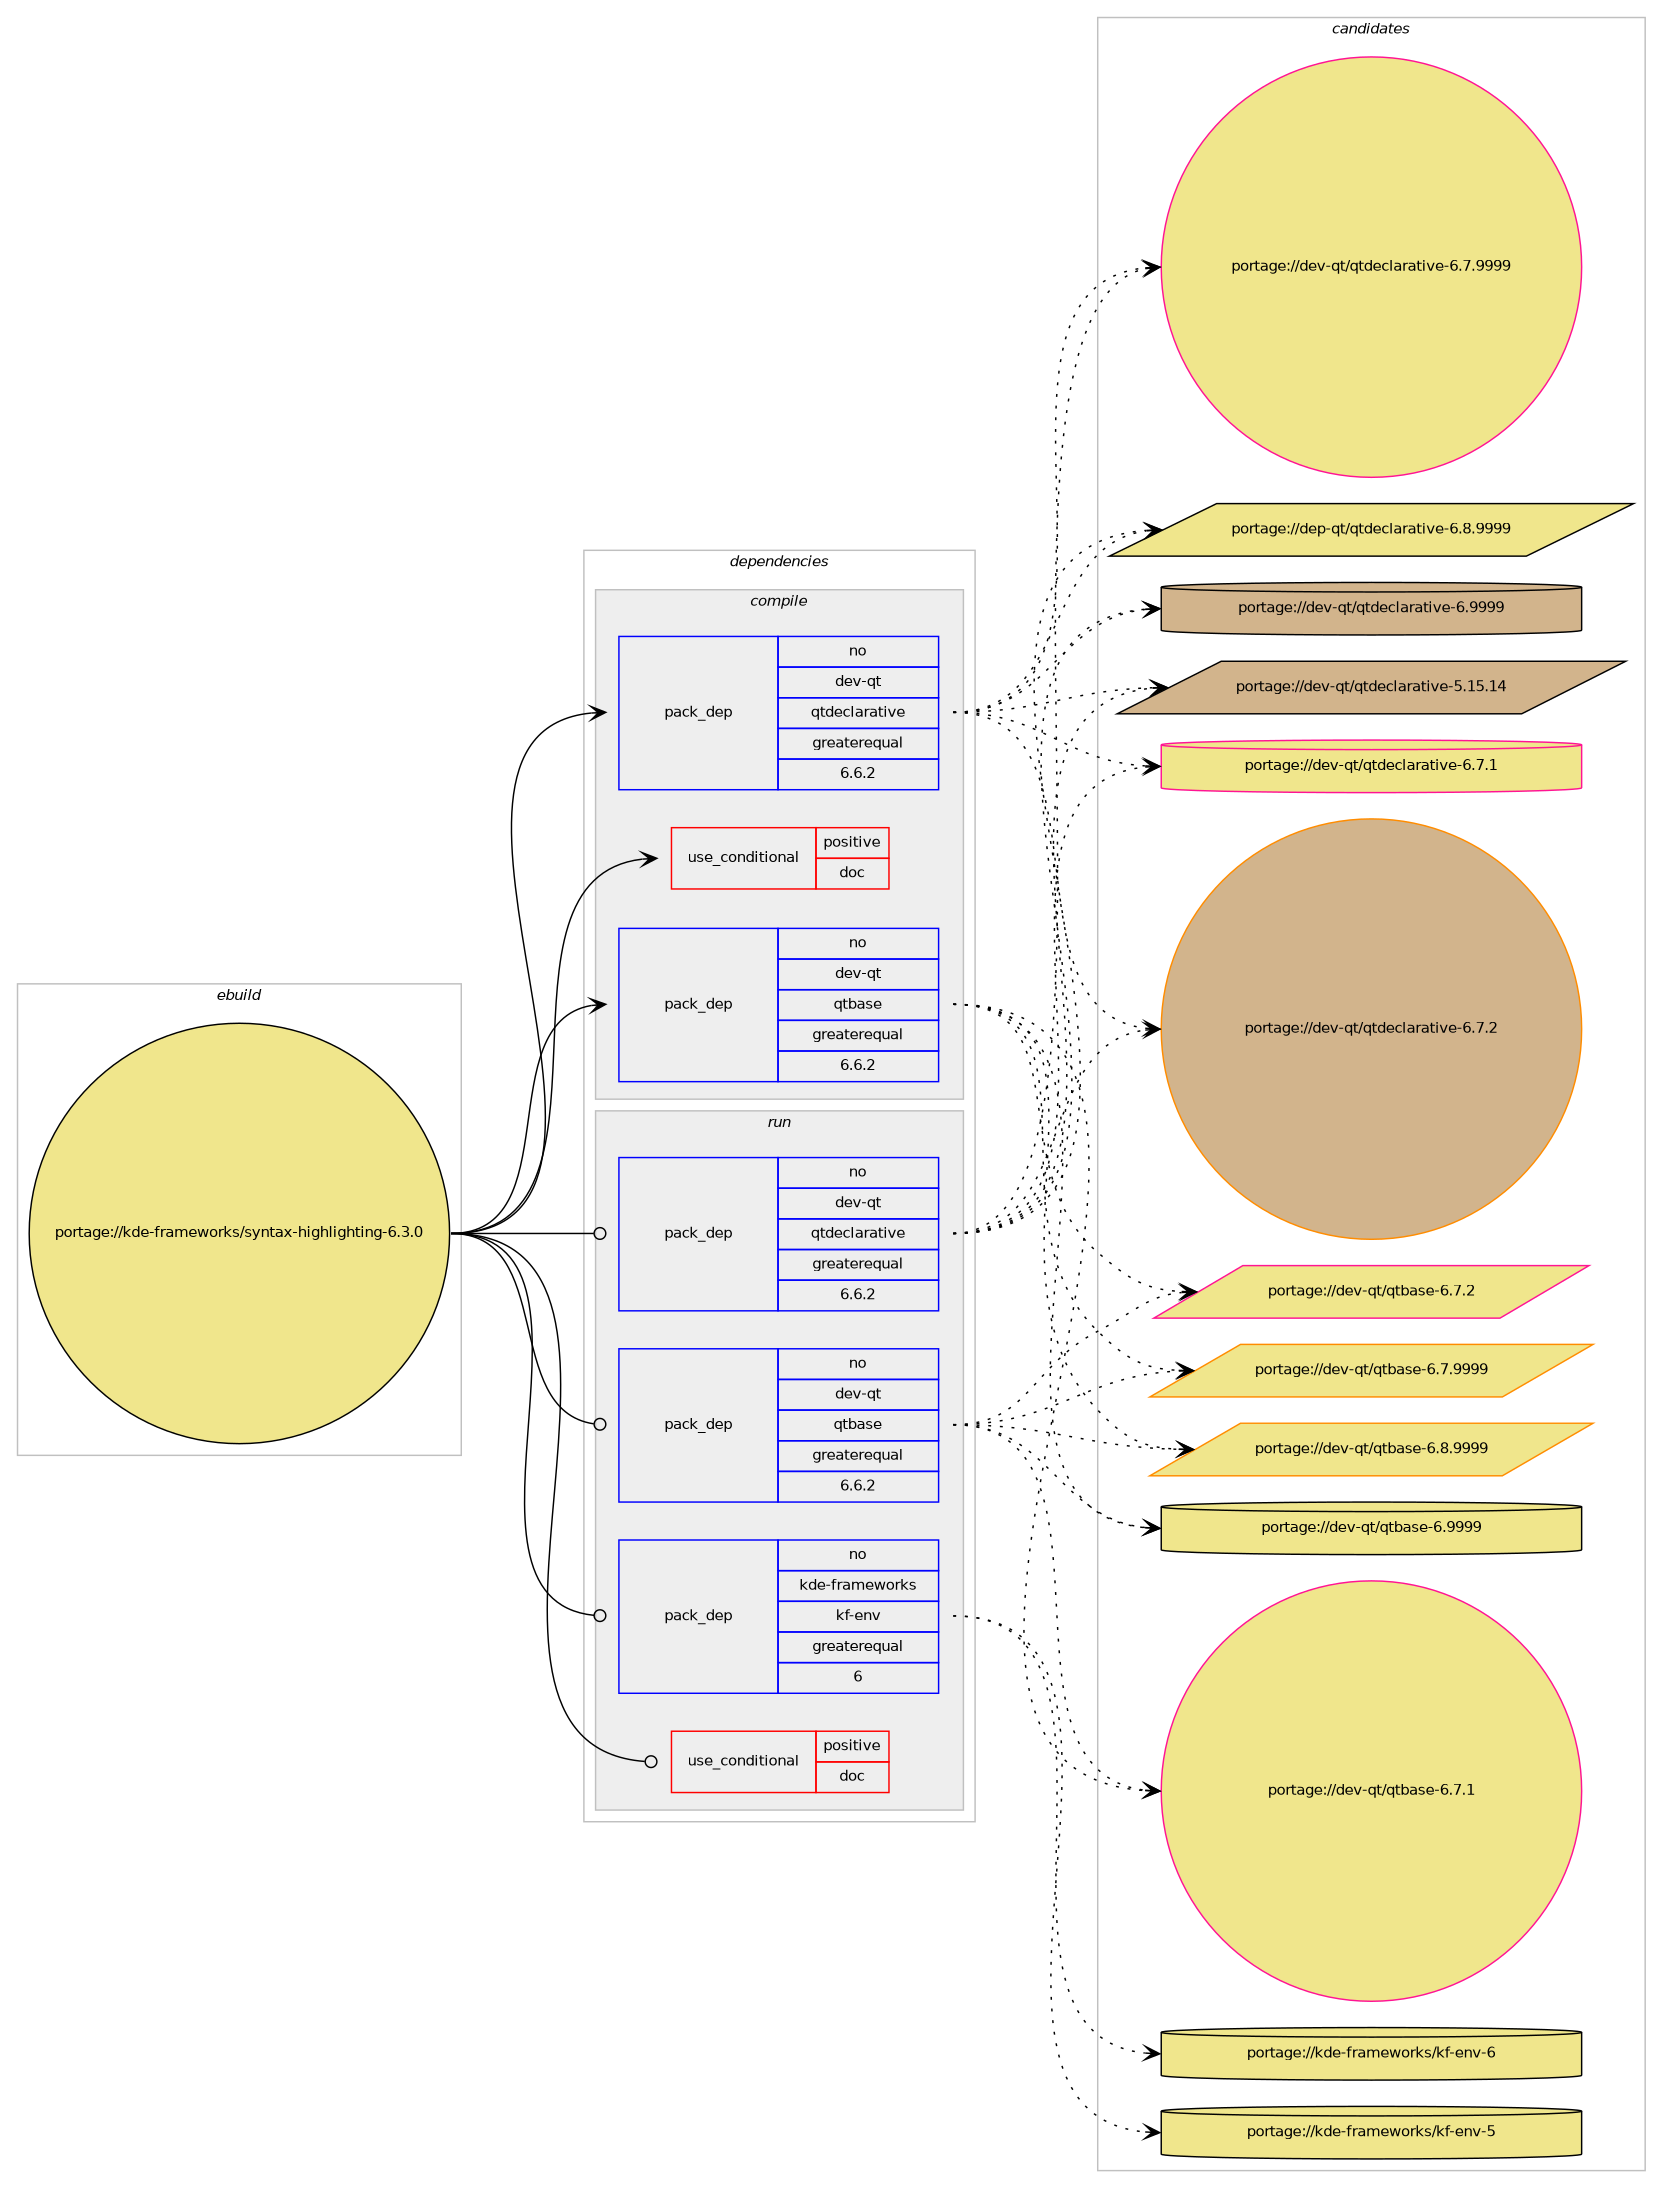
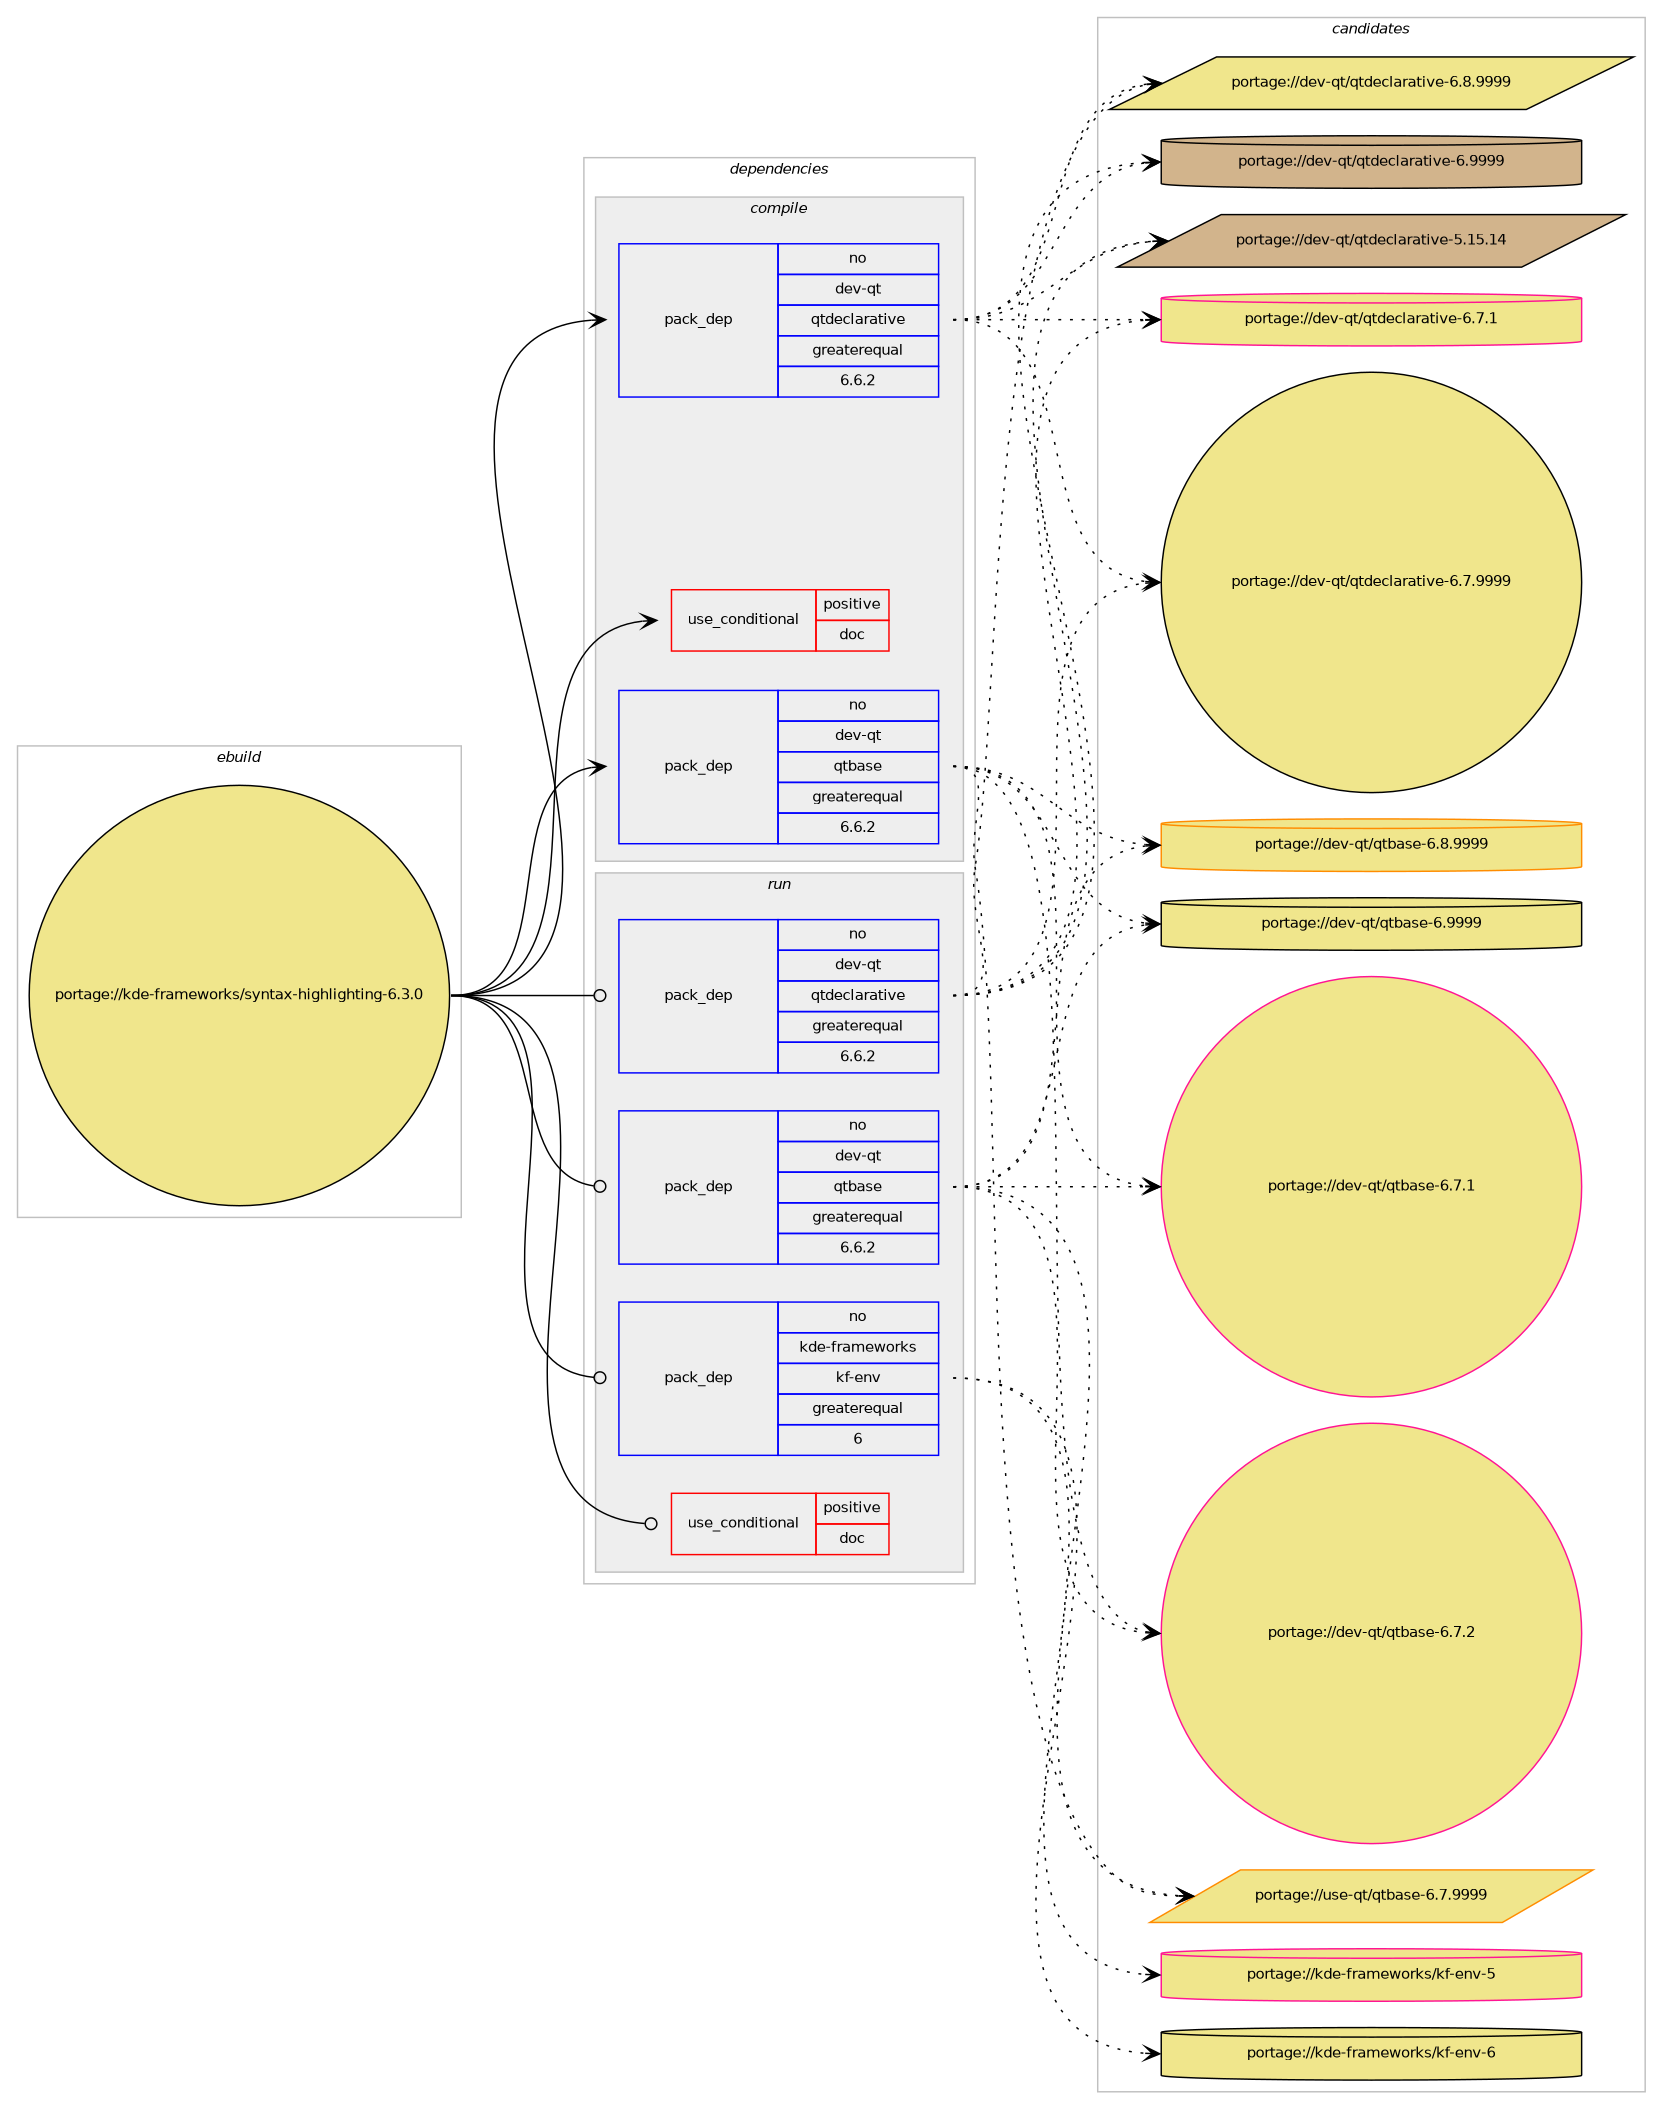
(1371, 267) -> (1371, 582)
(1371, 530) -> (1371, 83)
(1371, 1029) -> none
(1371, 1292) -> (1371, 1633)
(1371, 1371) -> (1371, 1896)
(1371, 1450) -> (1371, 845)
(1371, 2133) -> (1371, 1975)
